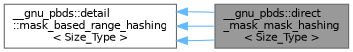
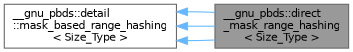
(282, 26) -> (282, 26)
